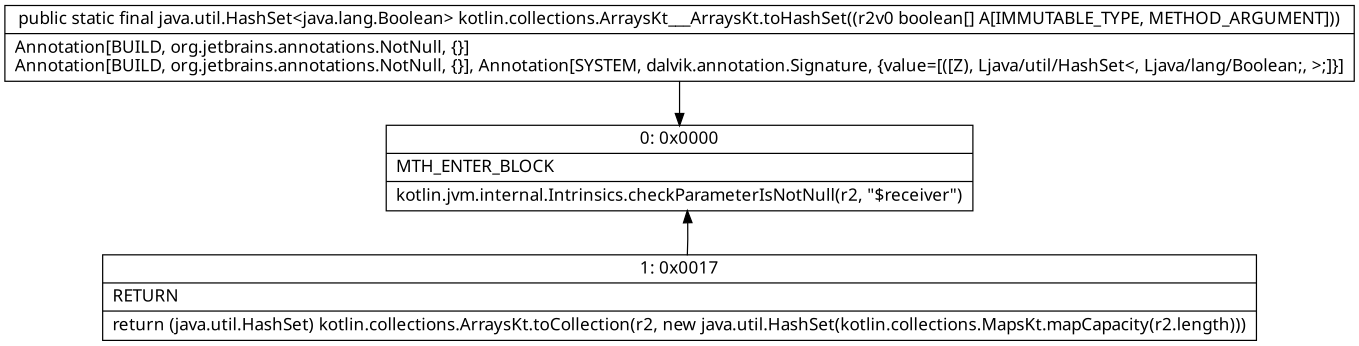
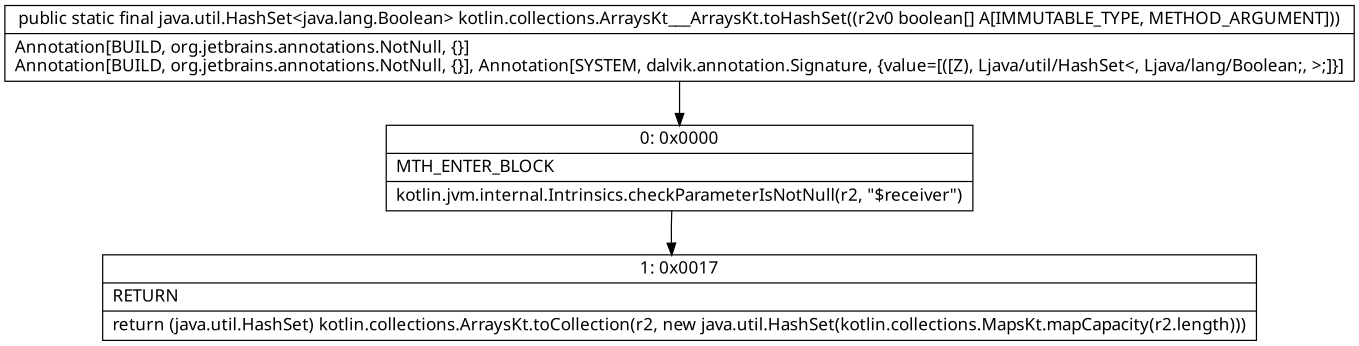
(688, 239) -> (671, 227)
